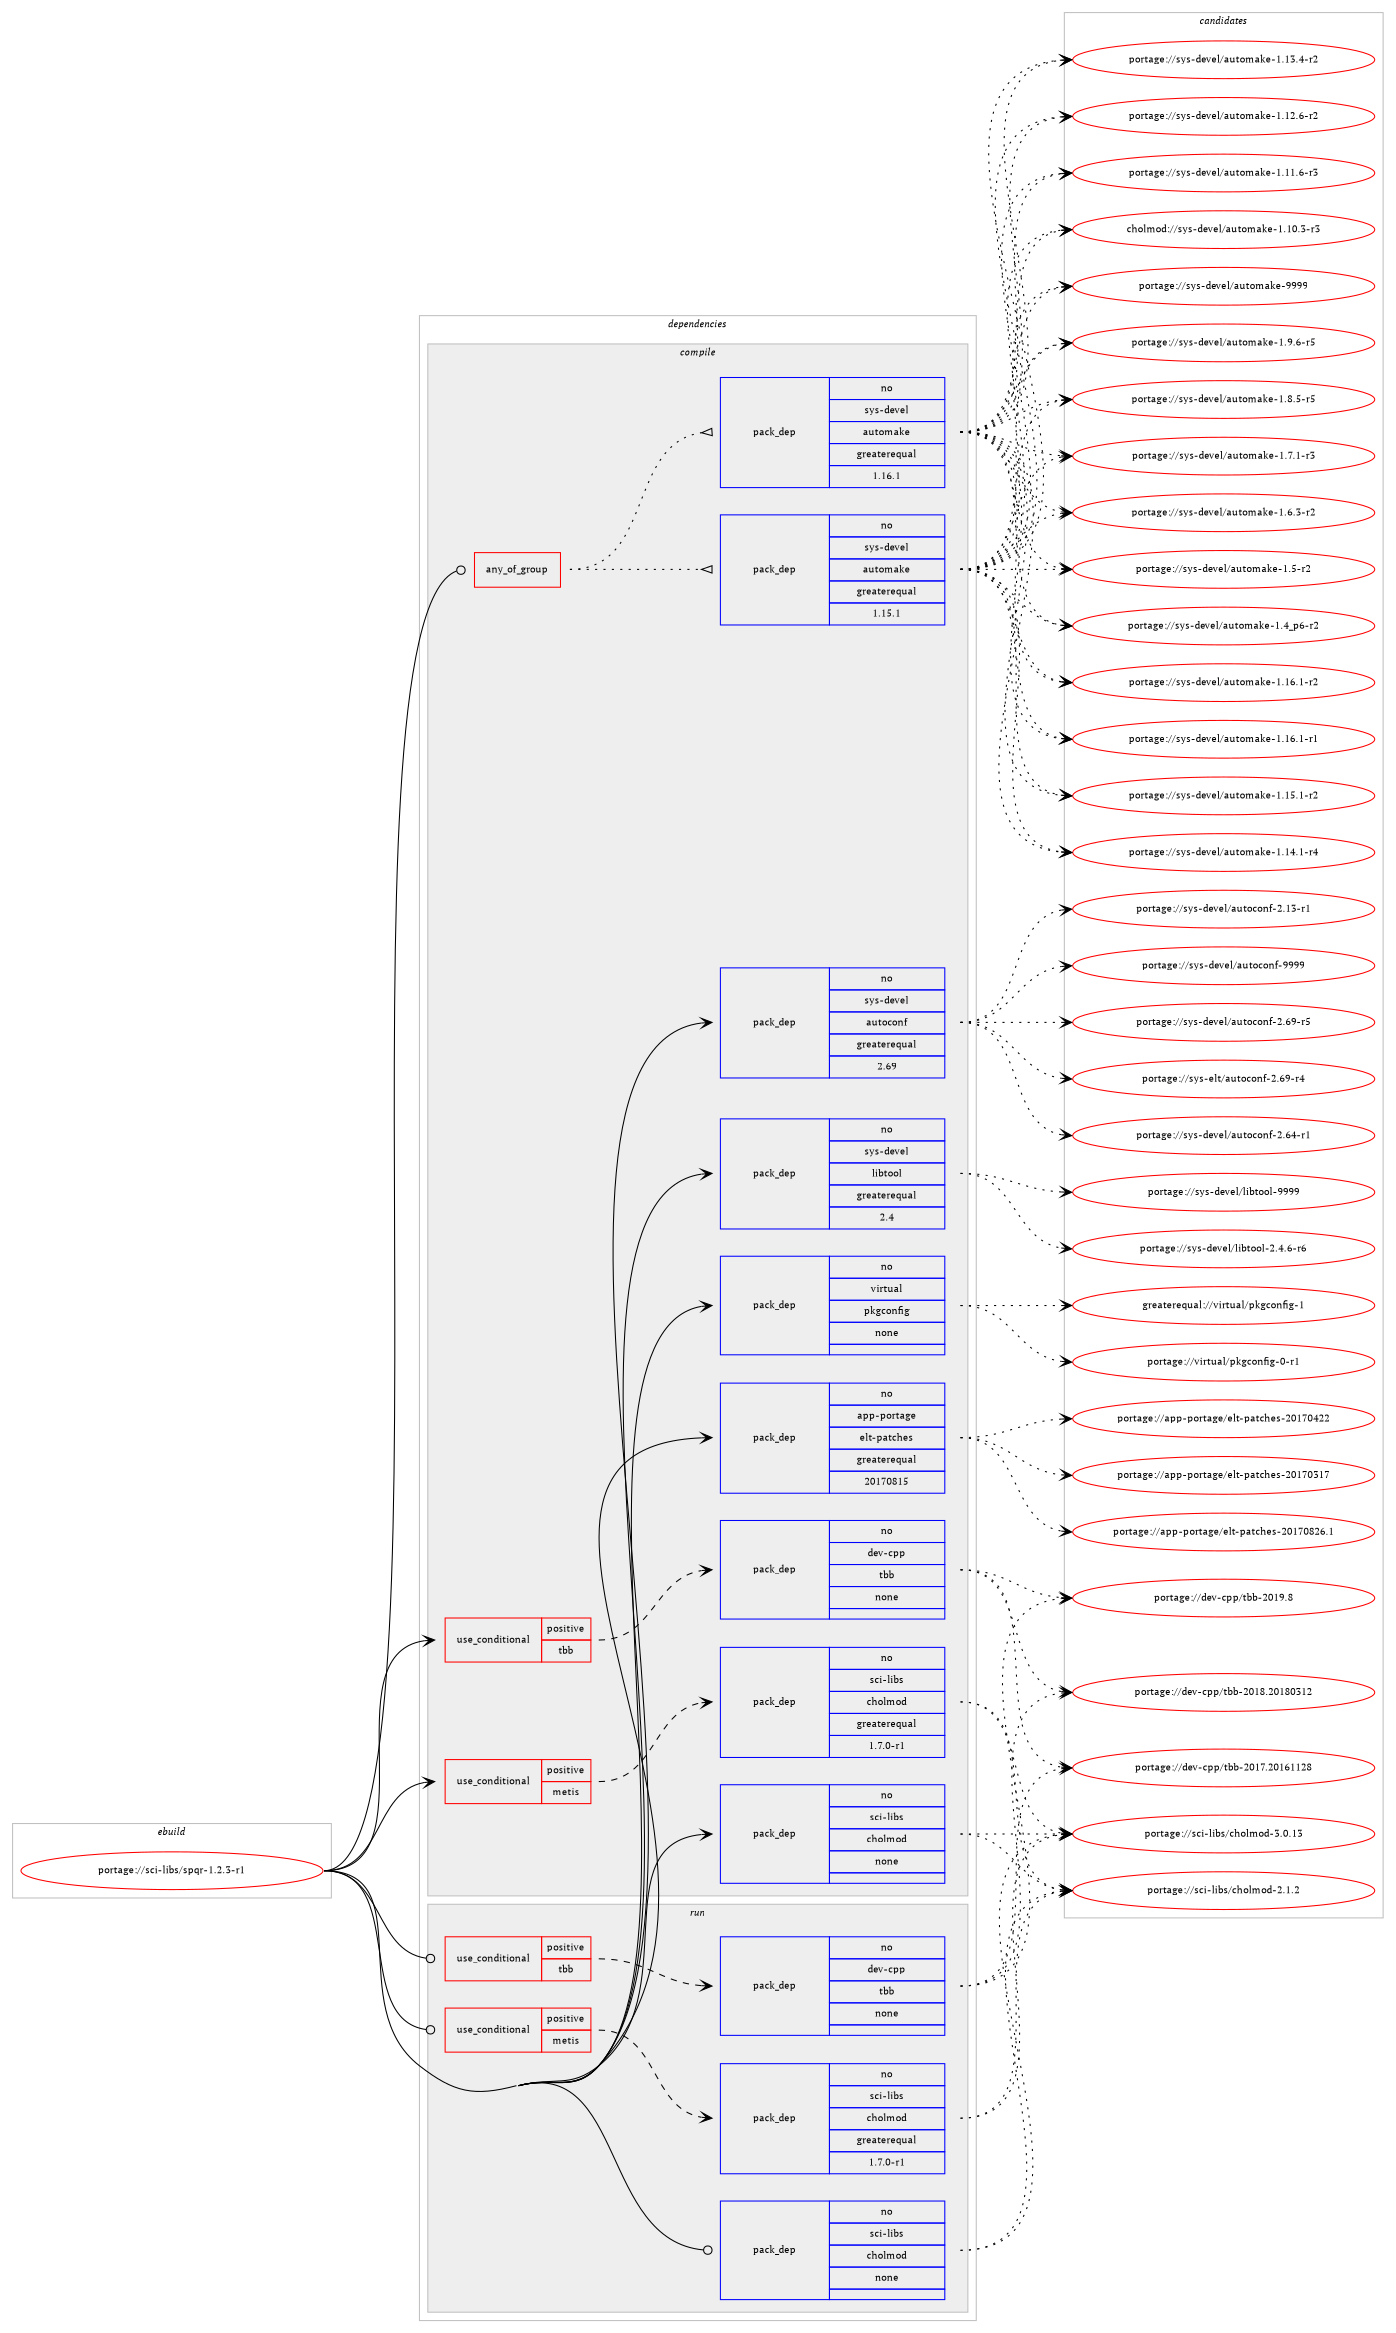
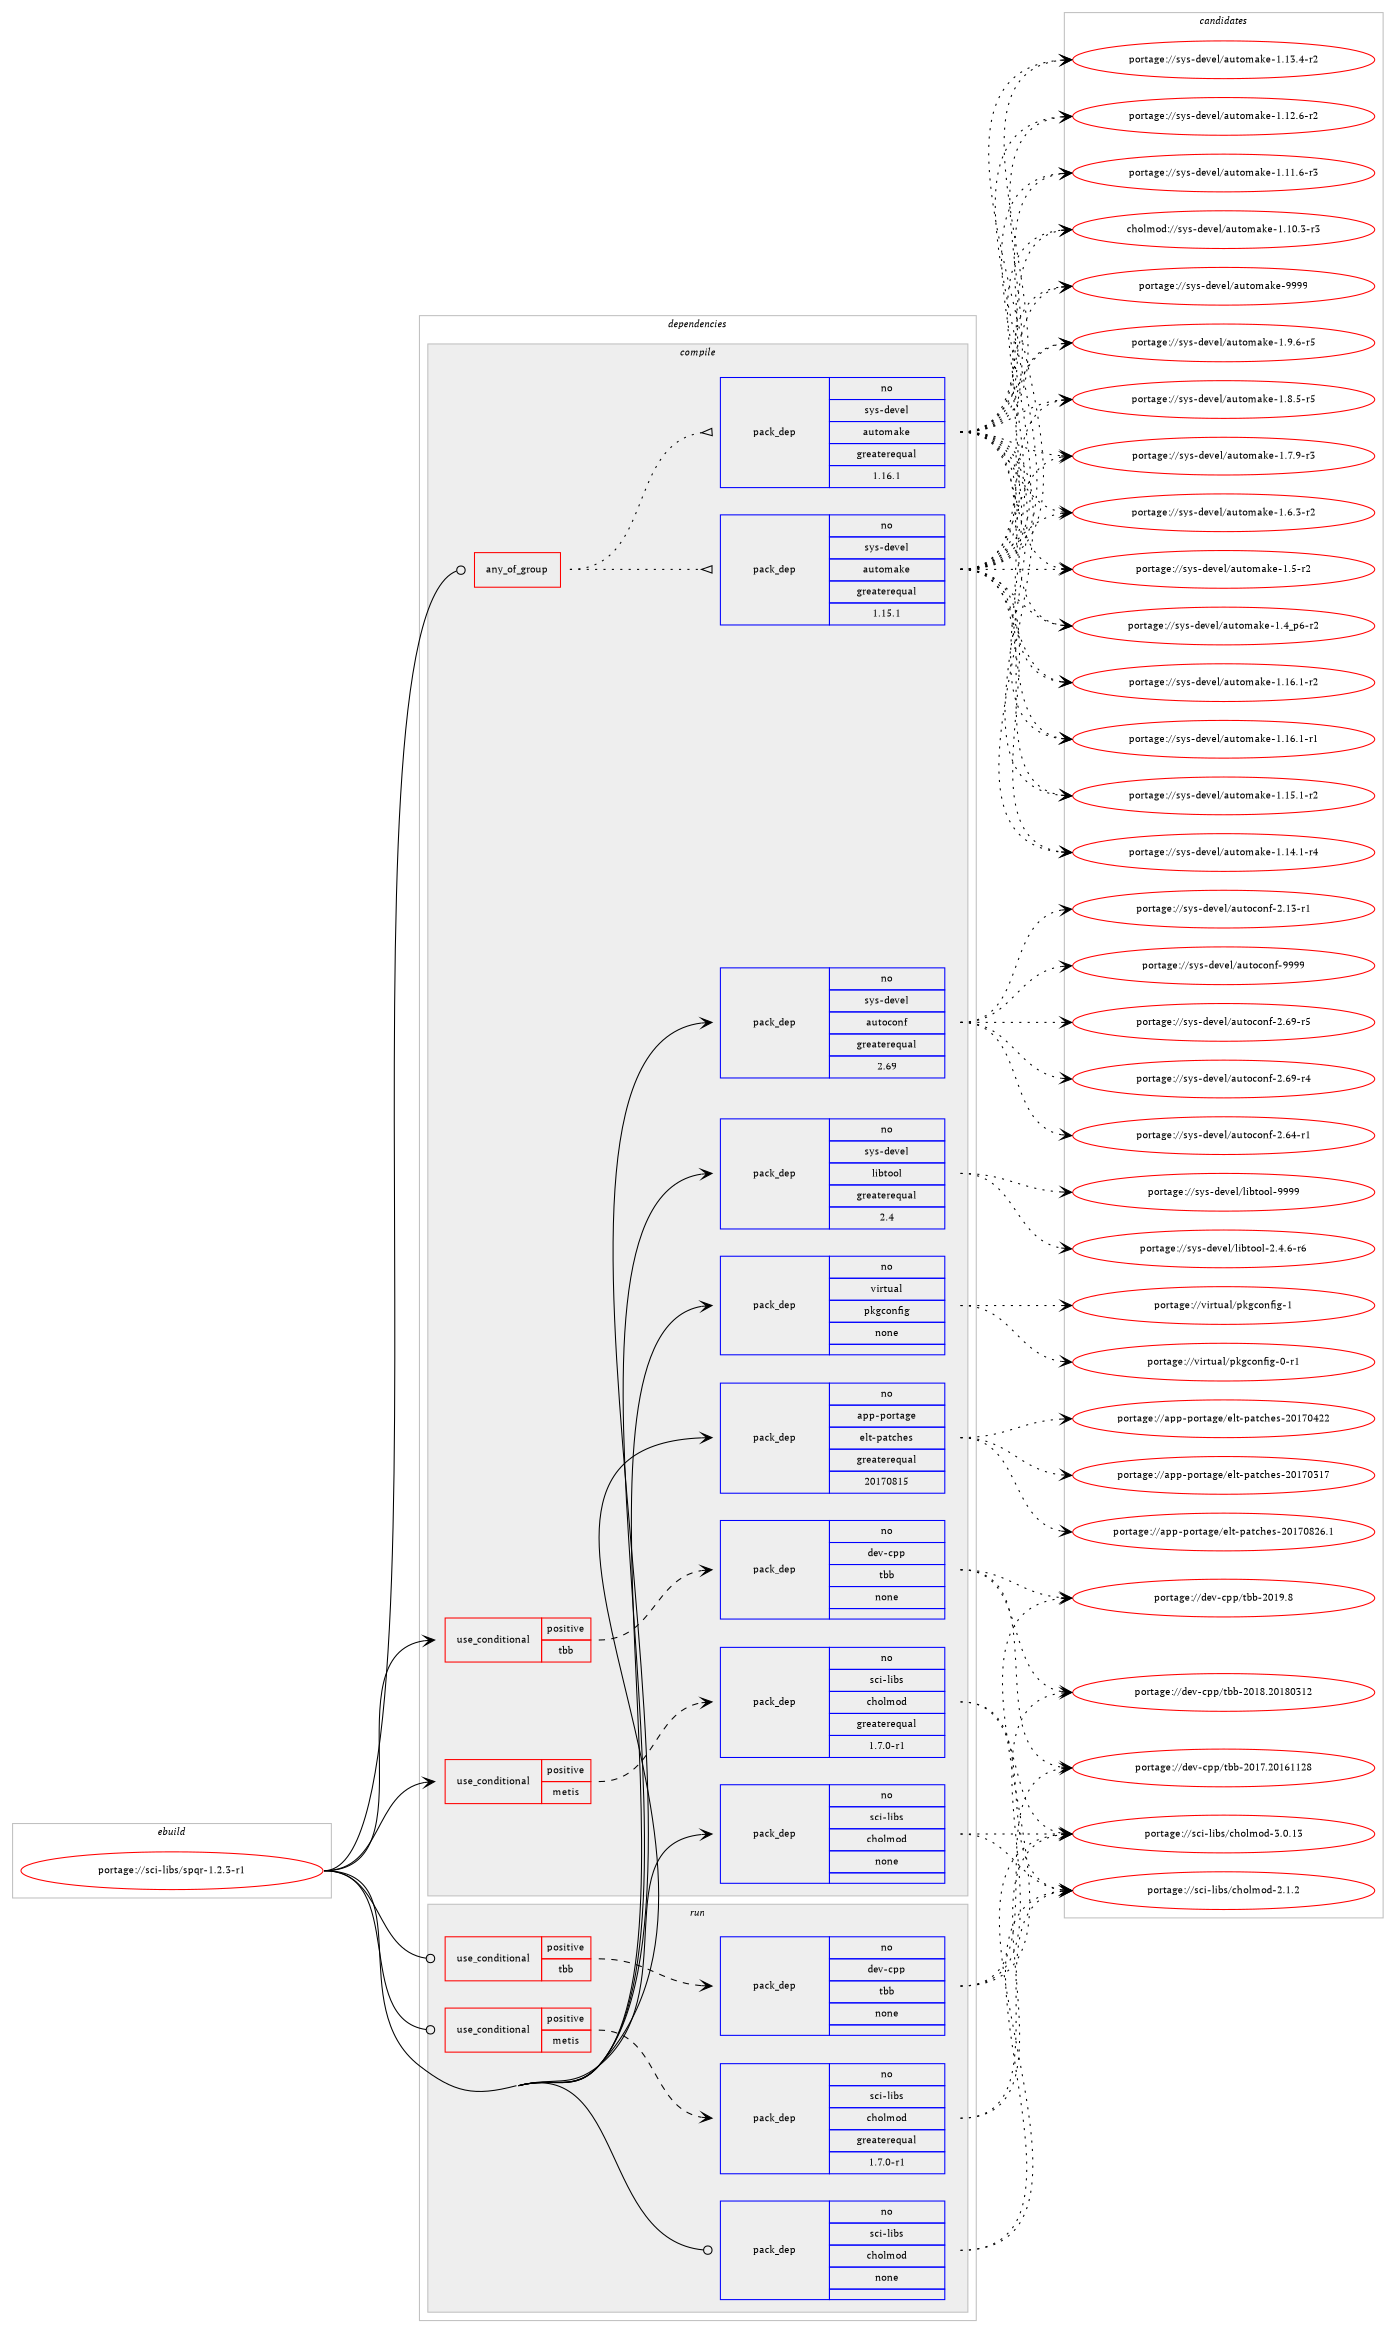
(1224, 456) -> (1224, 456)
(1224, 1079) -> (1224, 1079)
(1224, 1306) -> (1224, 1306)
